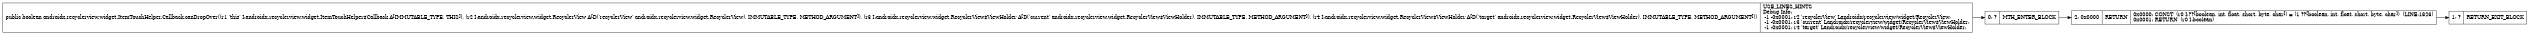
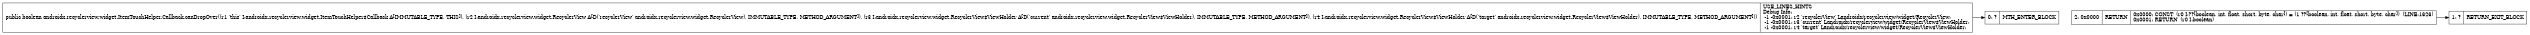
(2063, 18) -> none
